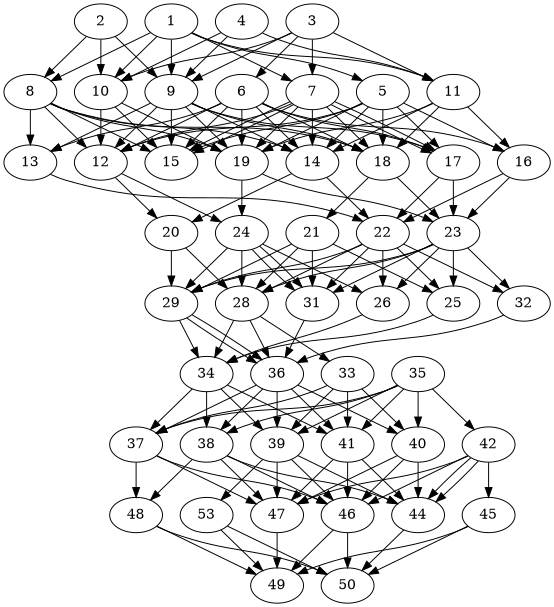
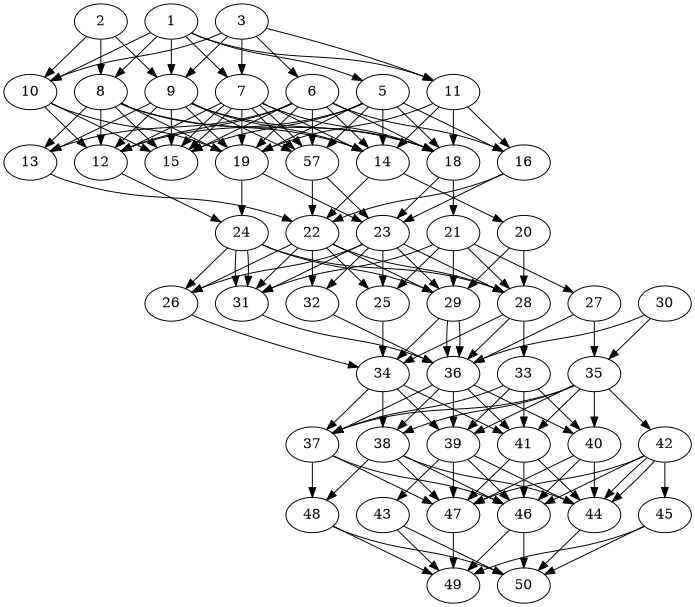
(242, 22) -> none
(453, 163) -> (312, 163)
(139, 201) -> none
none -> (594, 304)
none -> (665, 304)
(207, 515) -> (383, 515)
